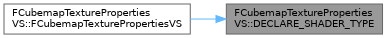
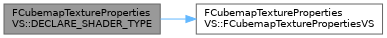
(203, 19) -> (173, 19)
